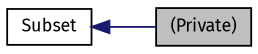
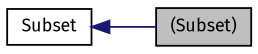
(204, 27) -> (204, 27)
